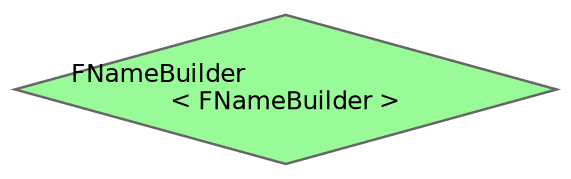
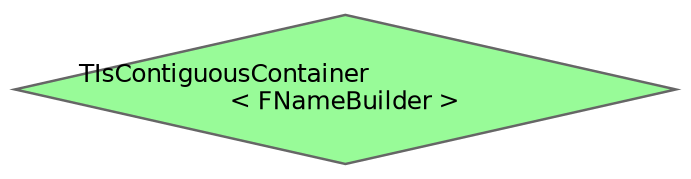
(286, 89) -> (345, 89)
